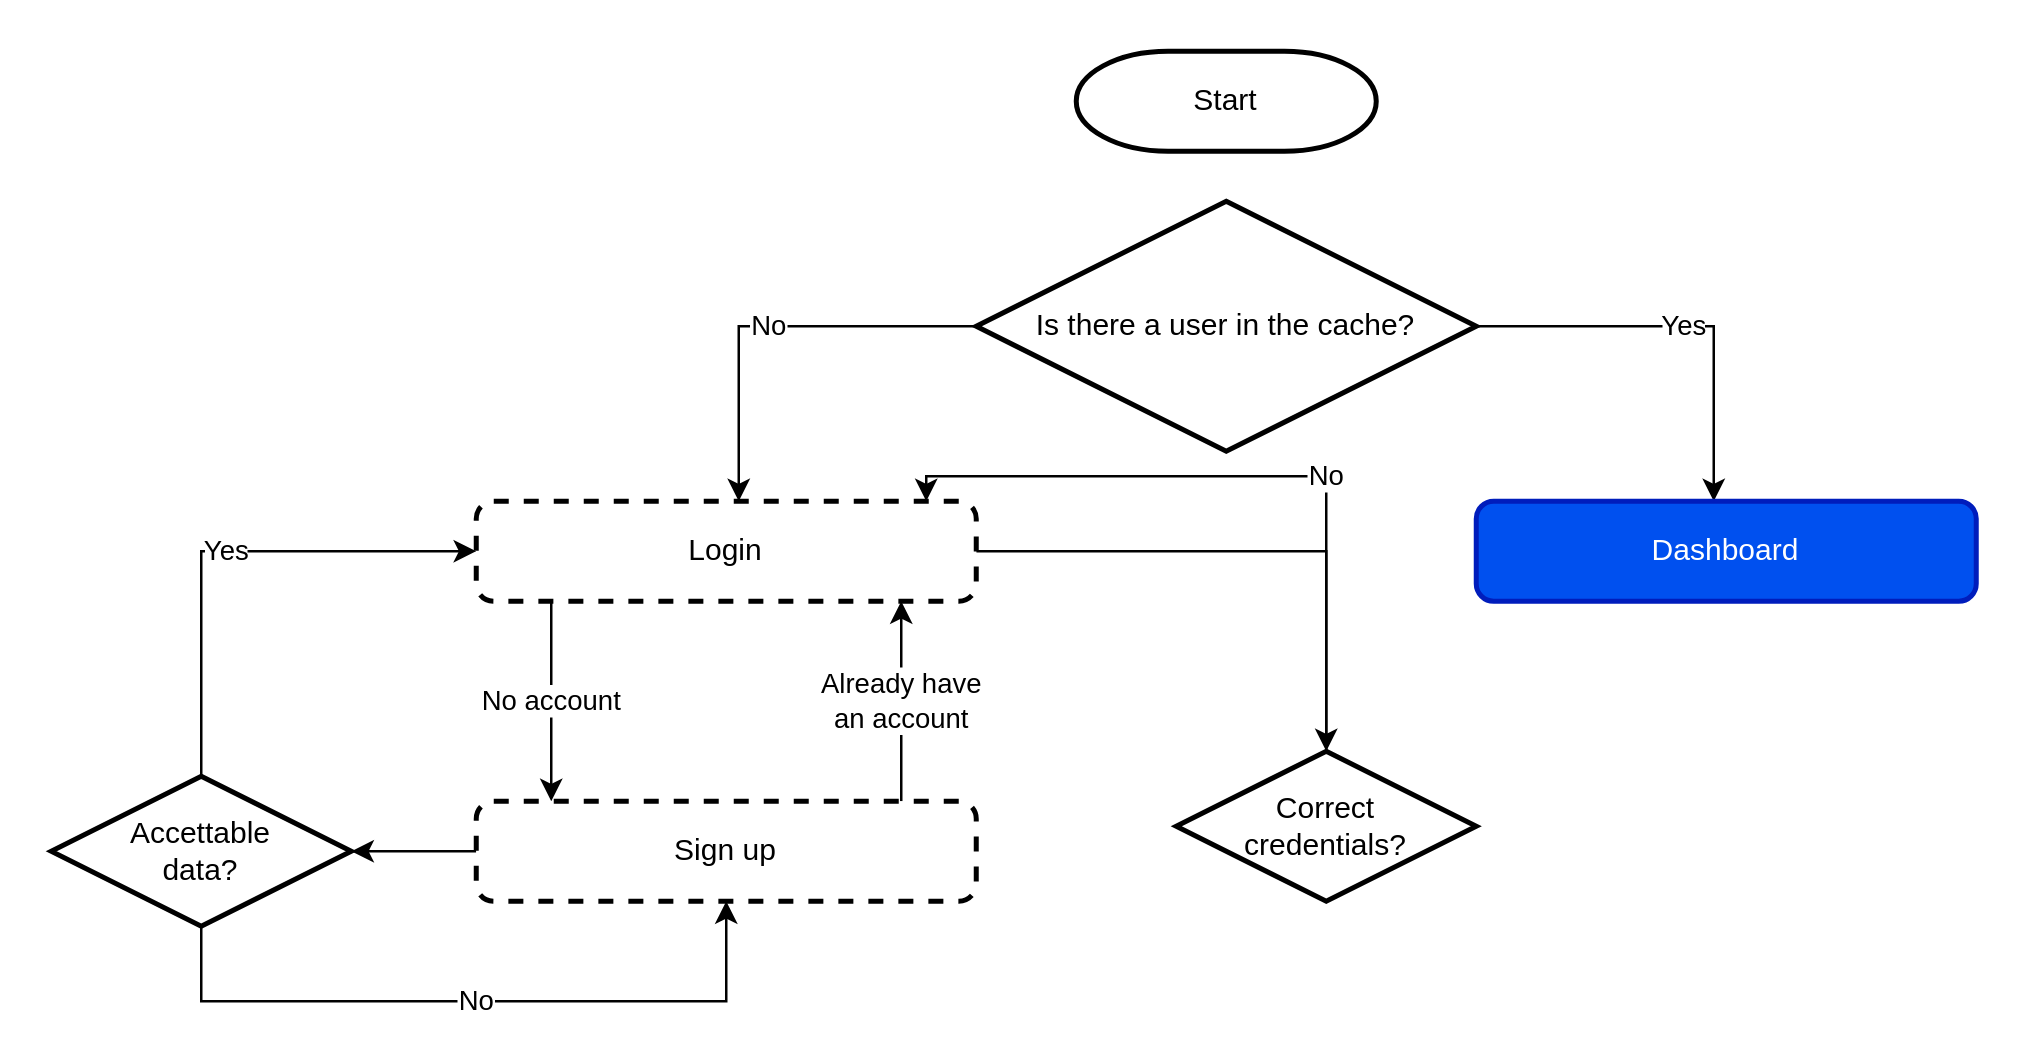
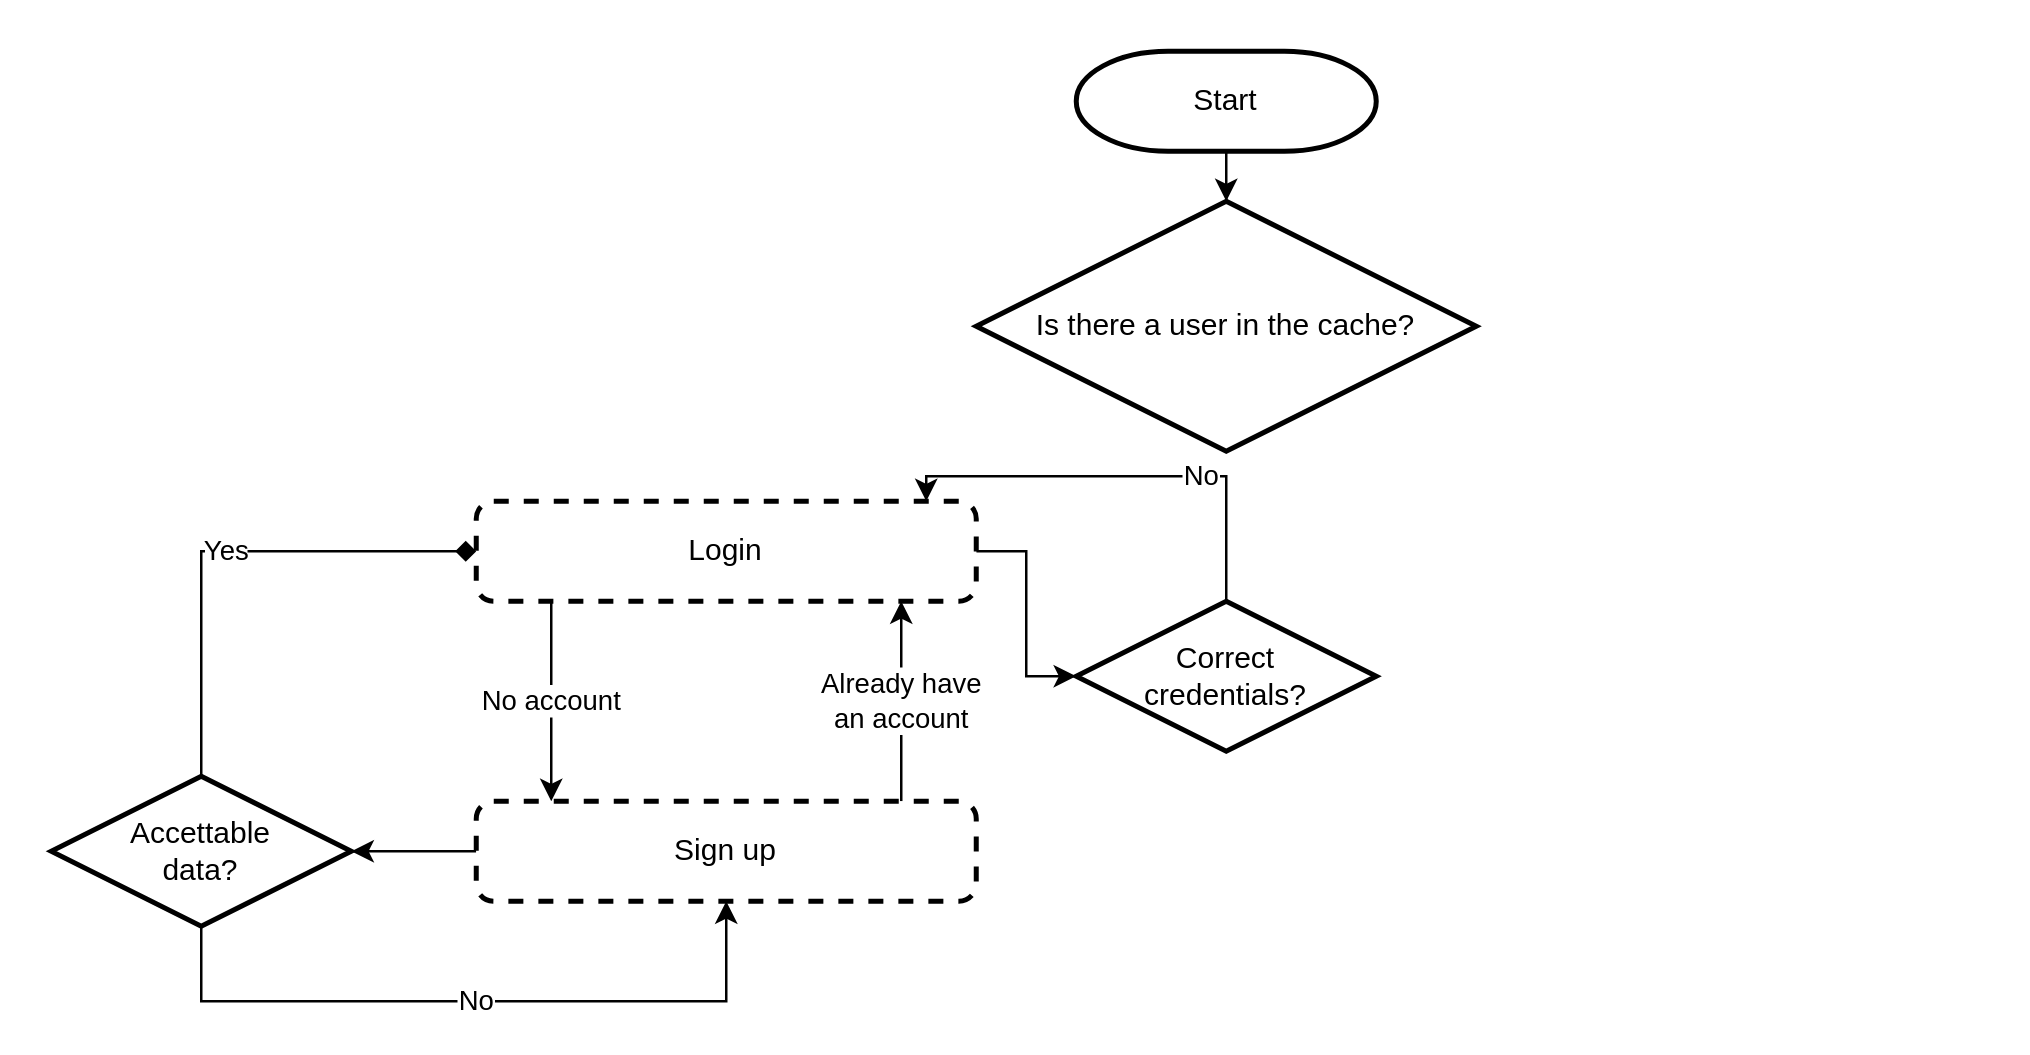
none -> (1226, 184)
(776, 326) -> none
(1676, 326) -> none
(457, 551) -> (456, 551)
(1726, 551) -> none
(1326, 826) -> (1226, 676)
